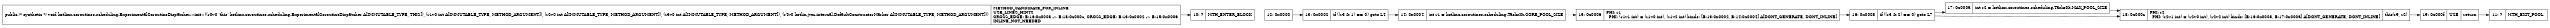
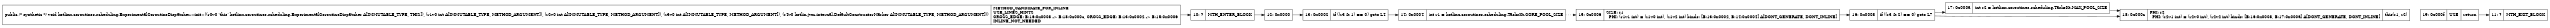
(1614, 13) -> (1616, 13)
none -> (1258, 15)
(2396, 15) -> (2396, 15)
(2414, 15) -> none
(2526, 15) -> (2526, 15)
